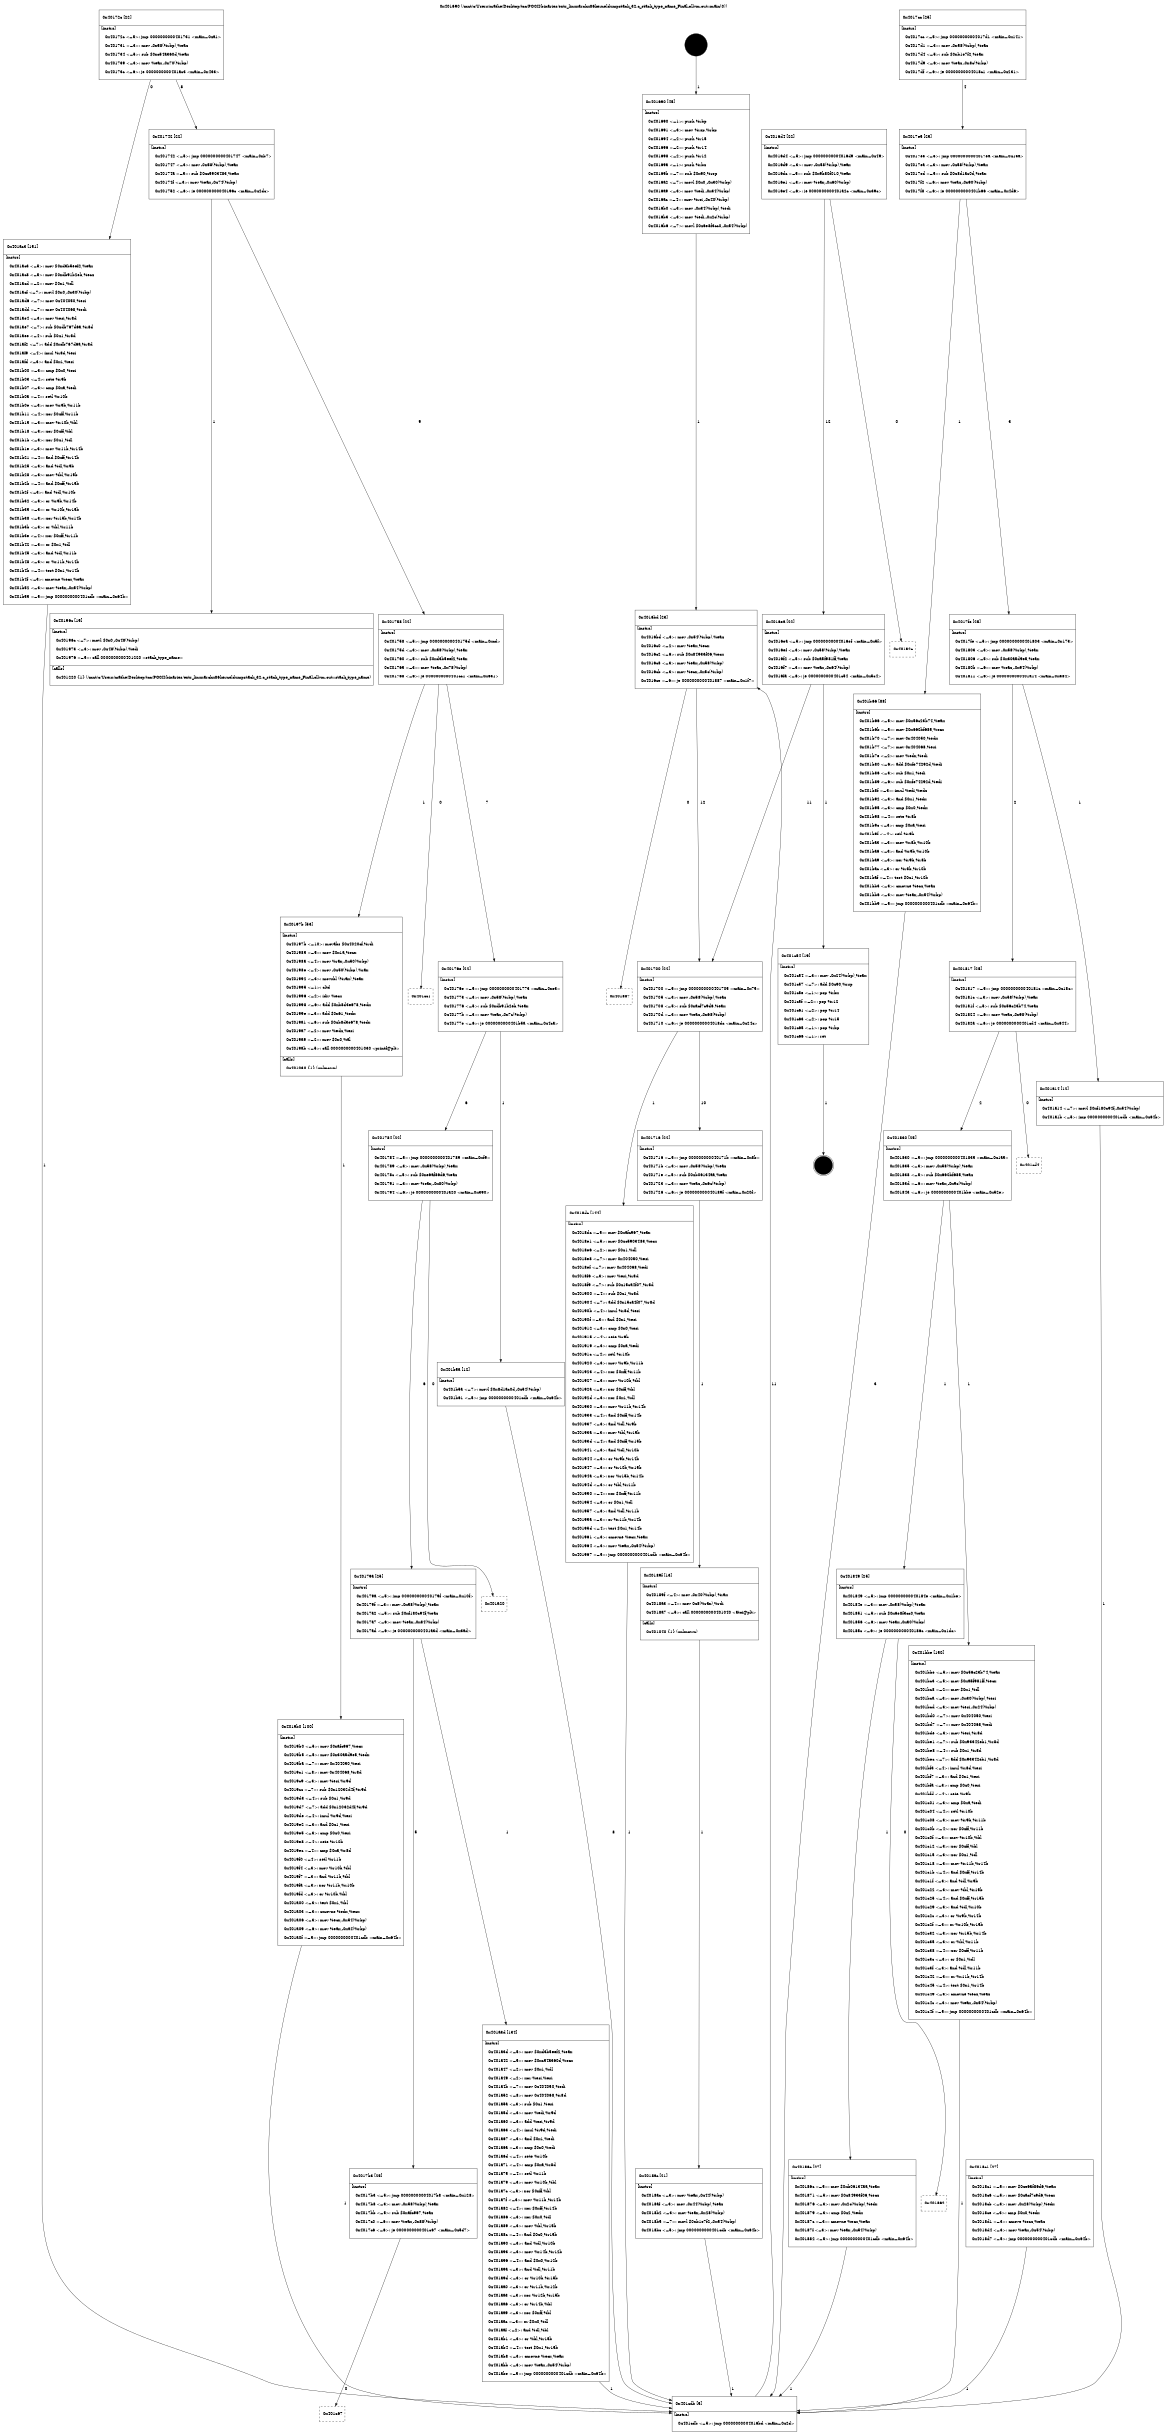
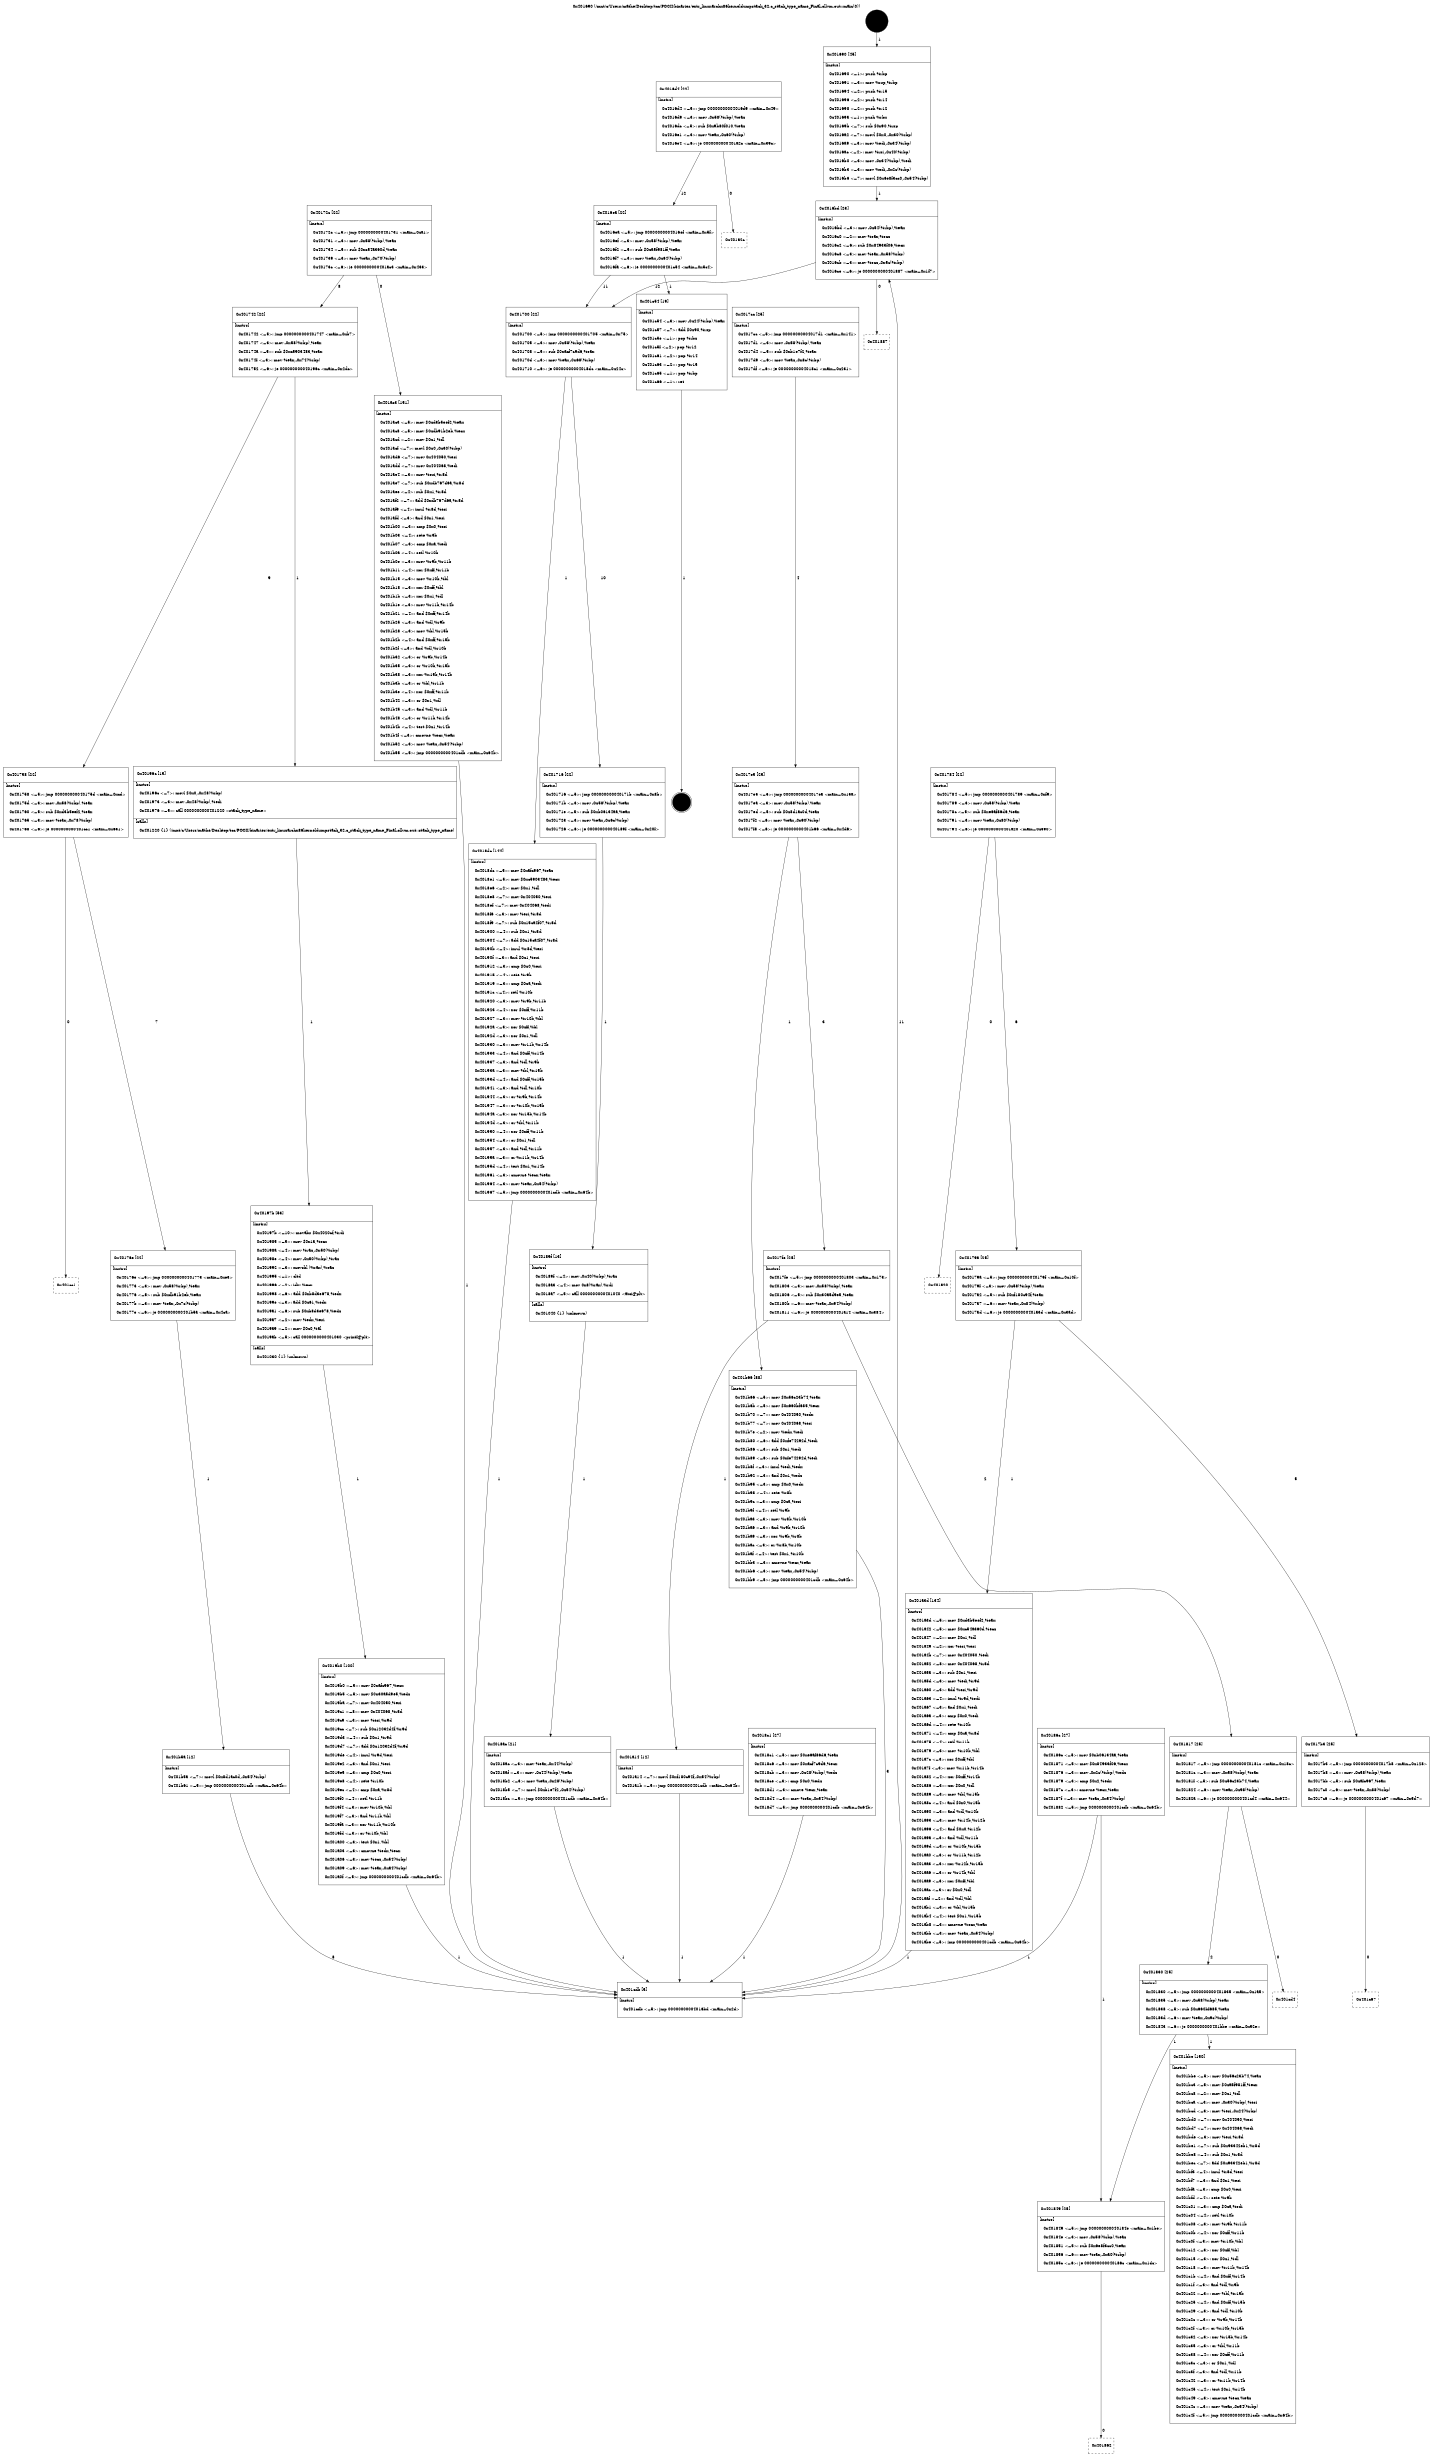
(389, 798) -> (303, 1021)
(466, 1080) -> none
(853, 1897) -> (1101, 2007)
(958, 2279) -> none
